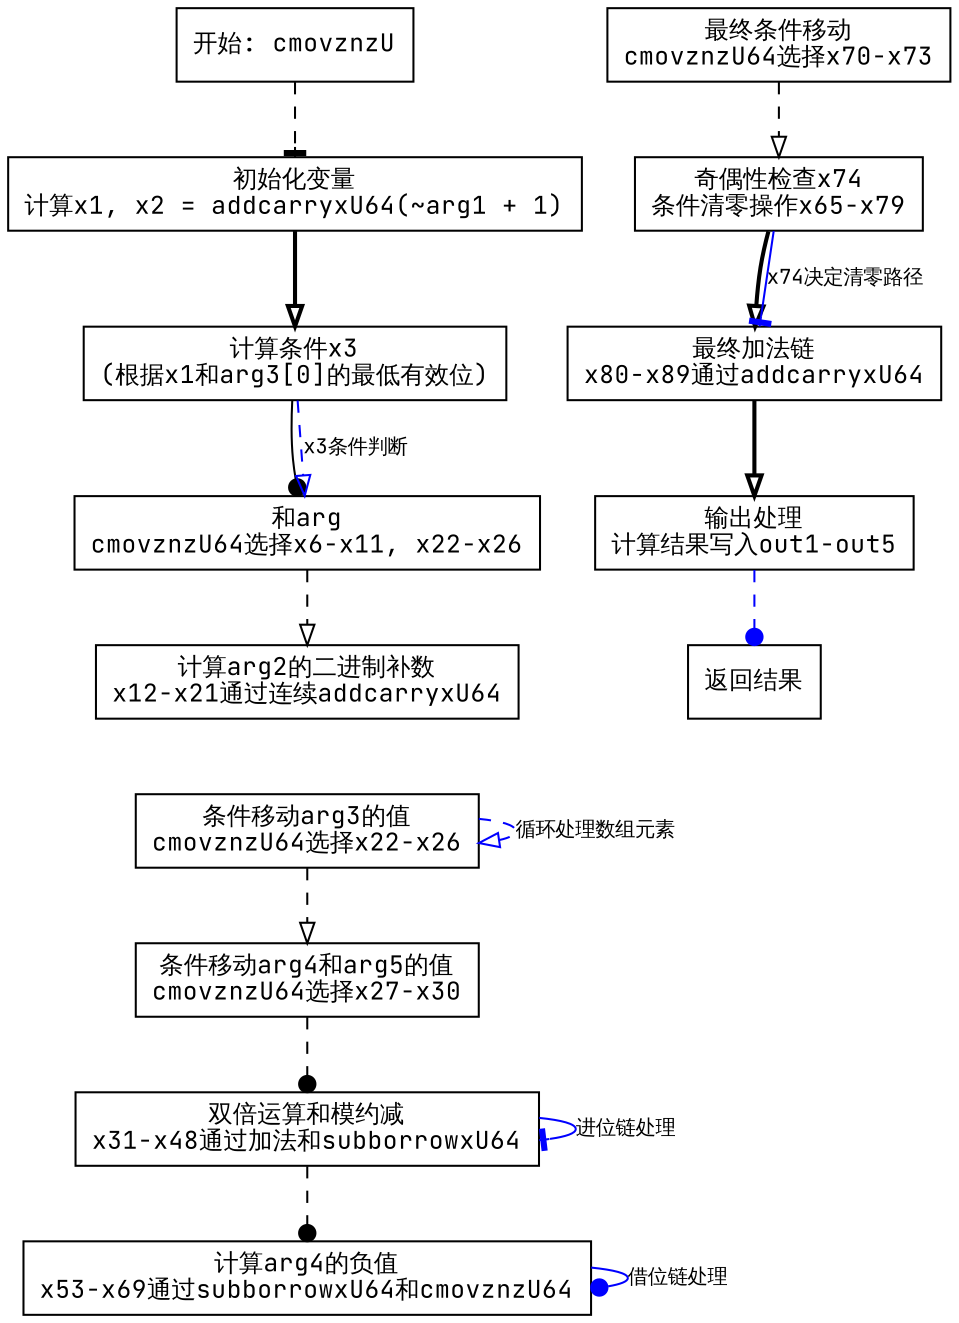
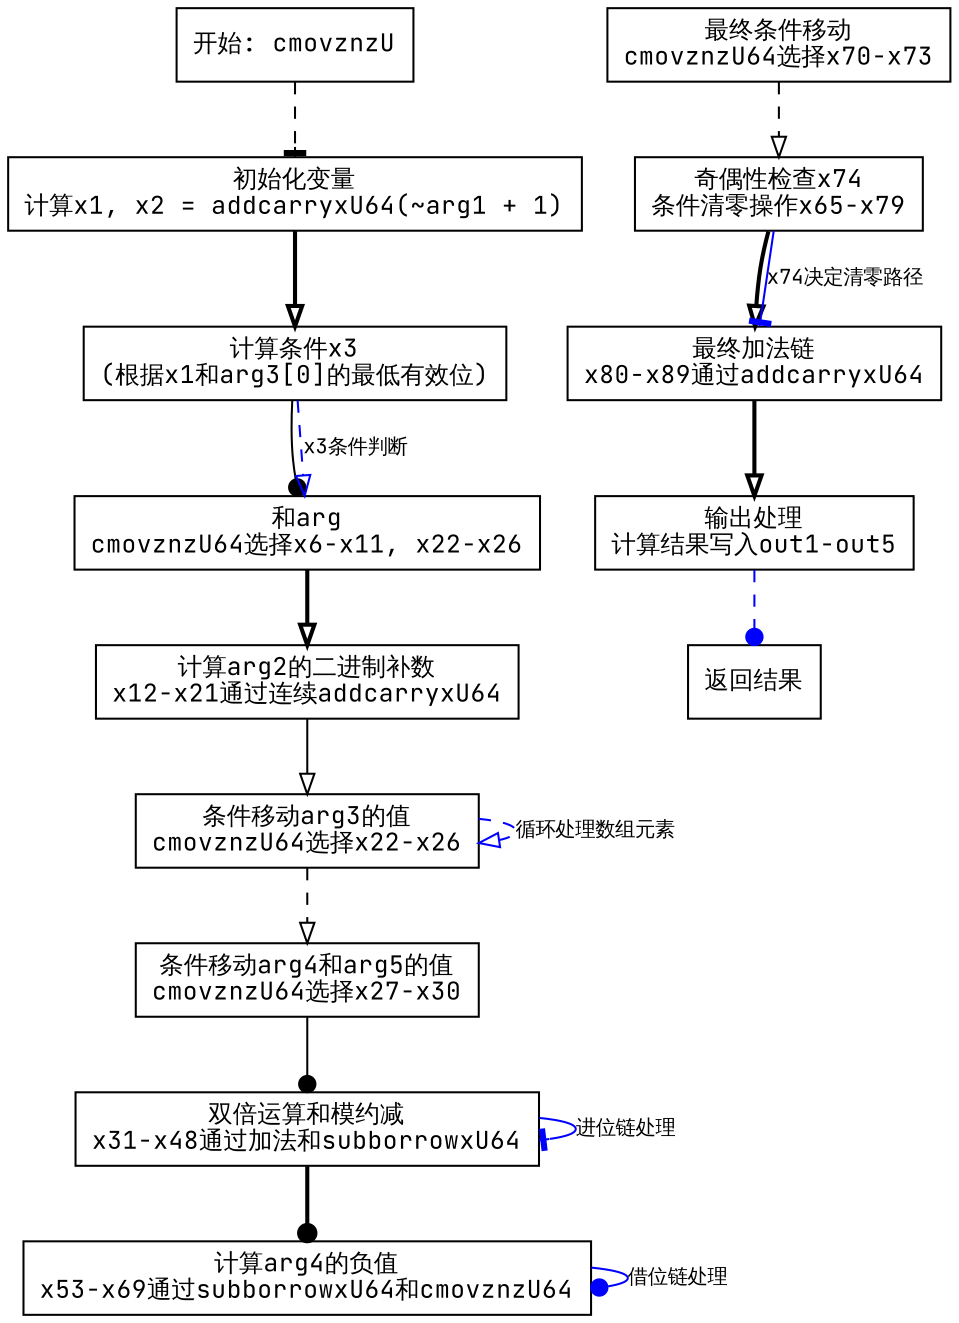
(307, 597) -> (307, 597)
none -> (307, 746)
(307, 1047) -> (307, 1047)
(307, 1196) -> (307, 1196)
